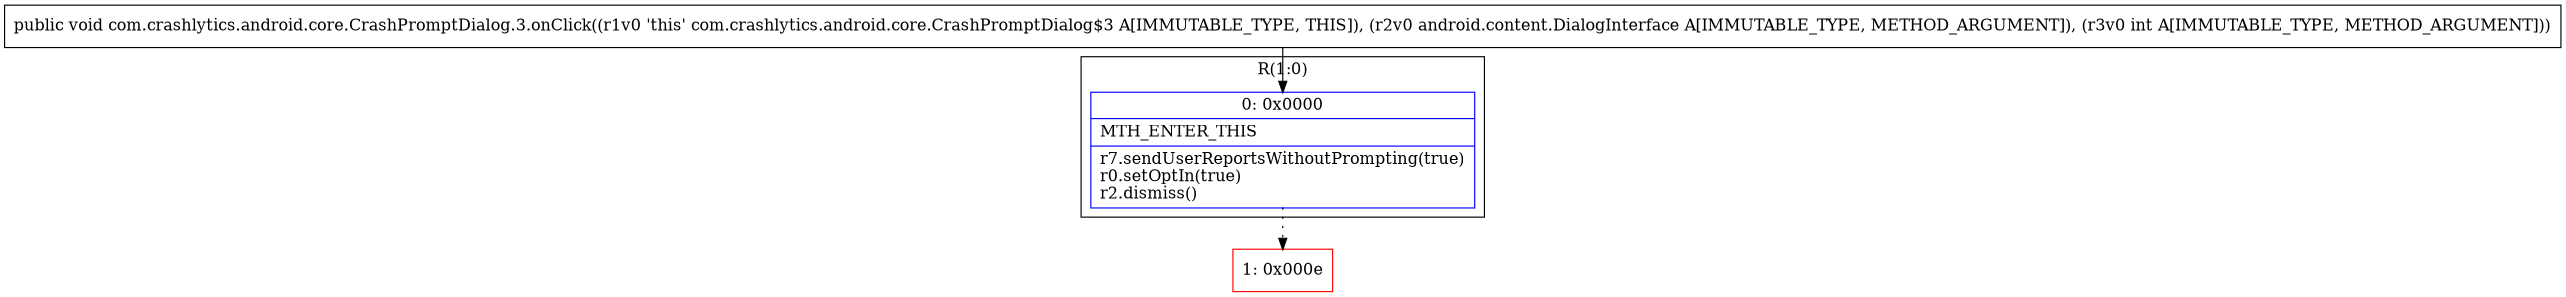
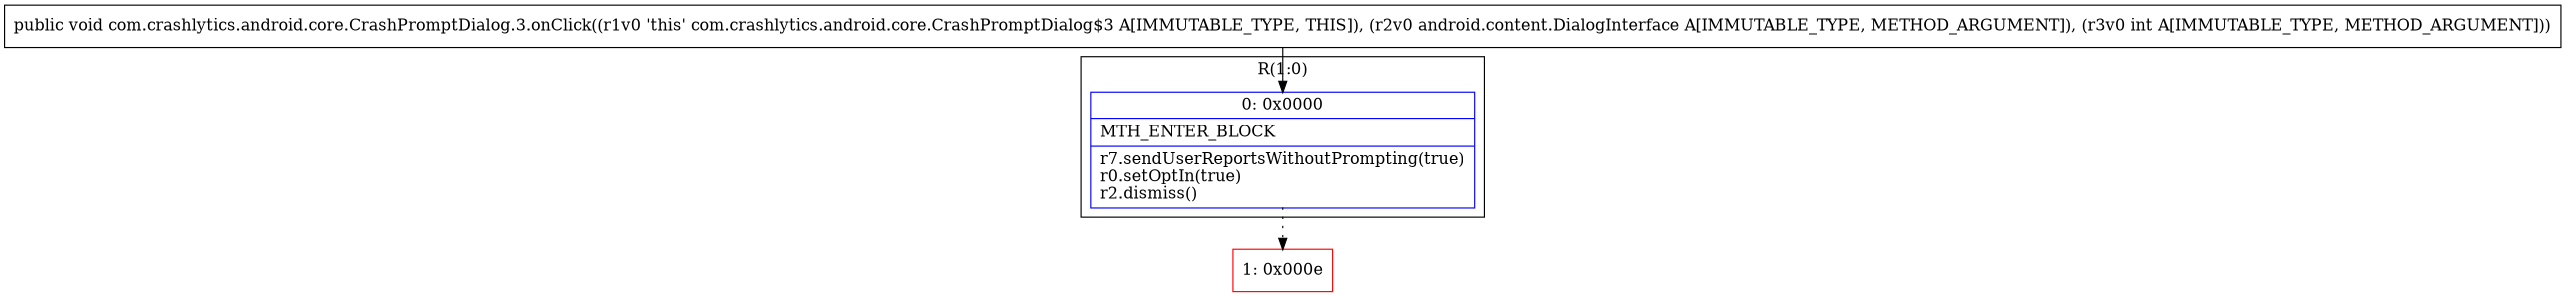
(1179, 132) -> (1188, 132)
